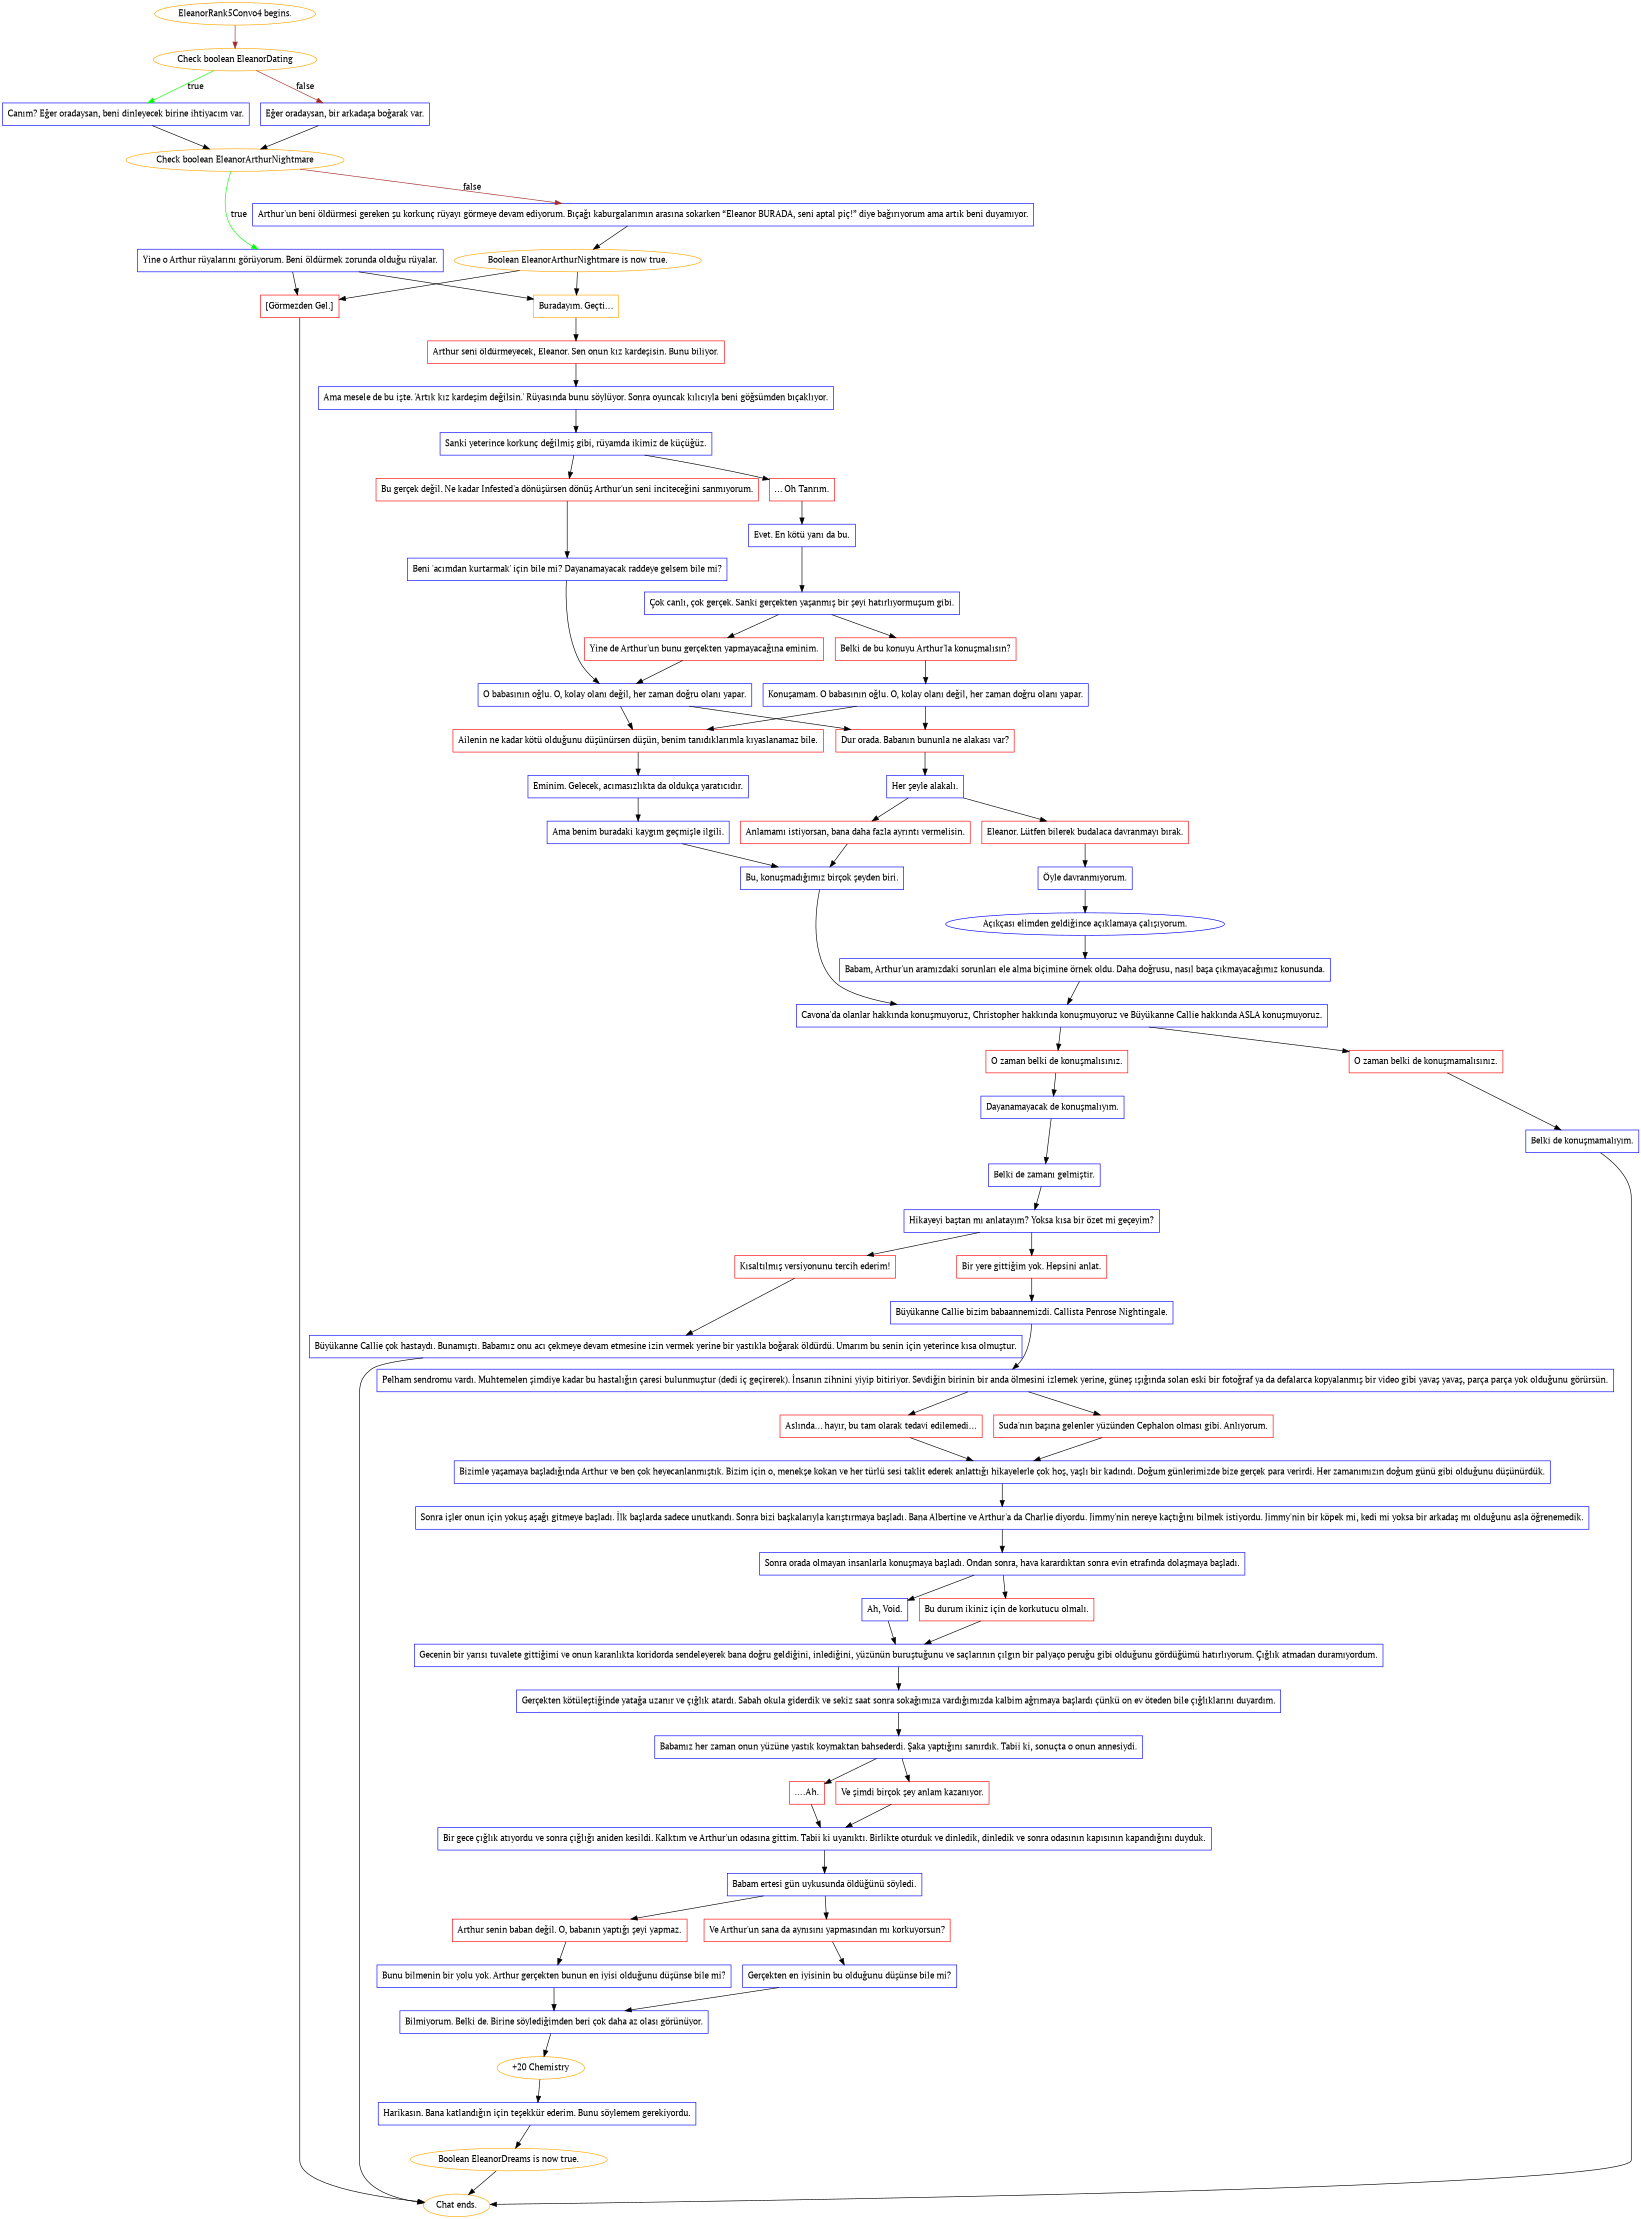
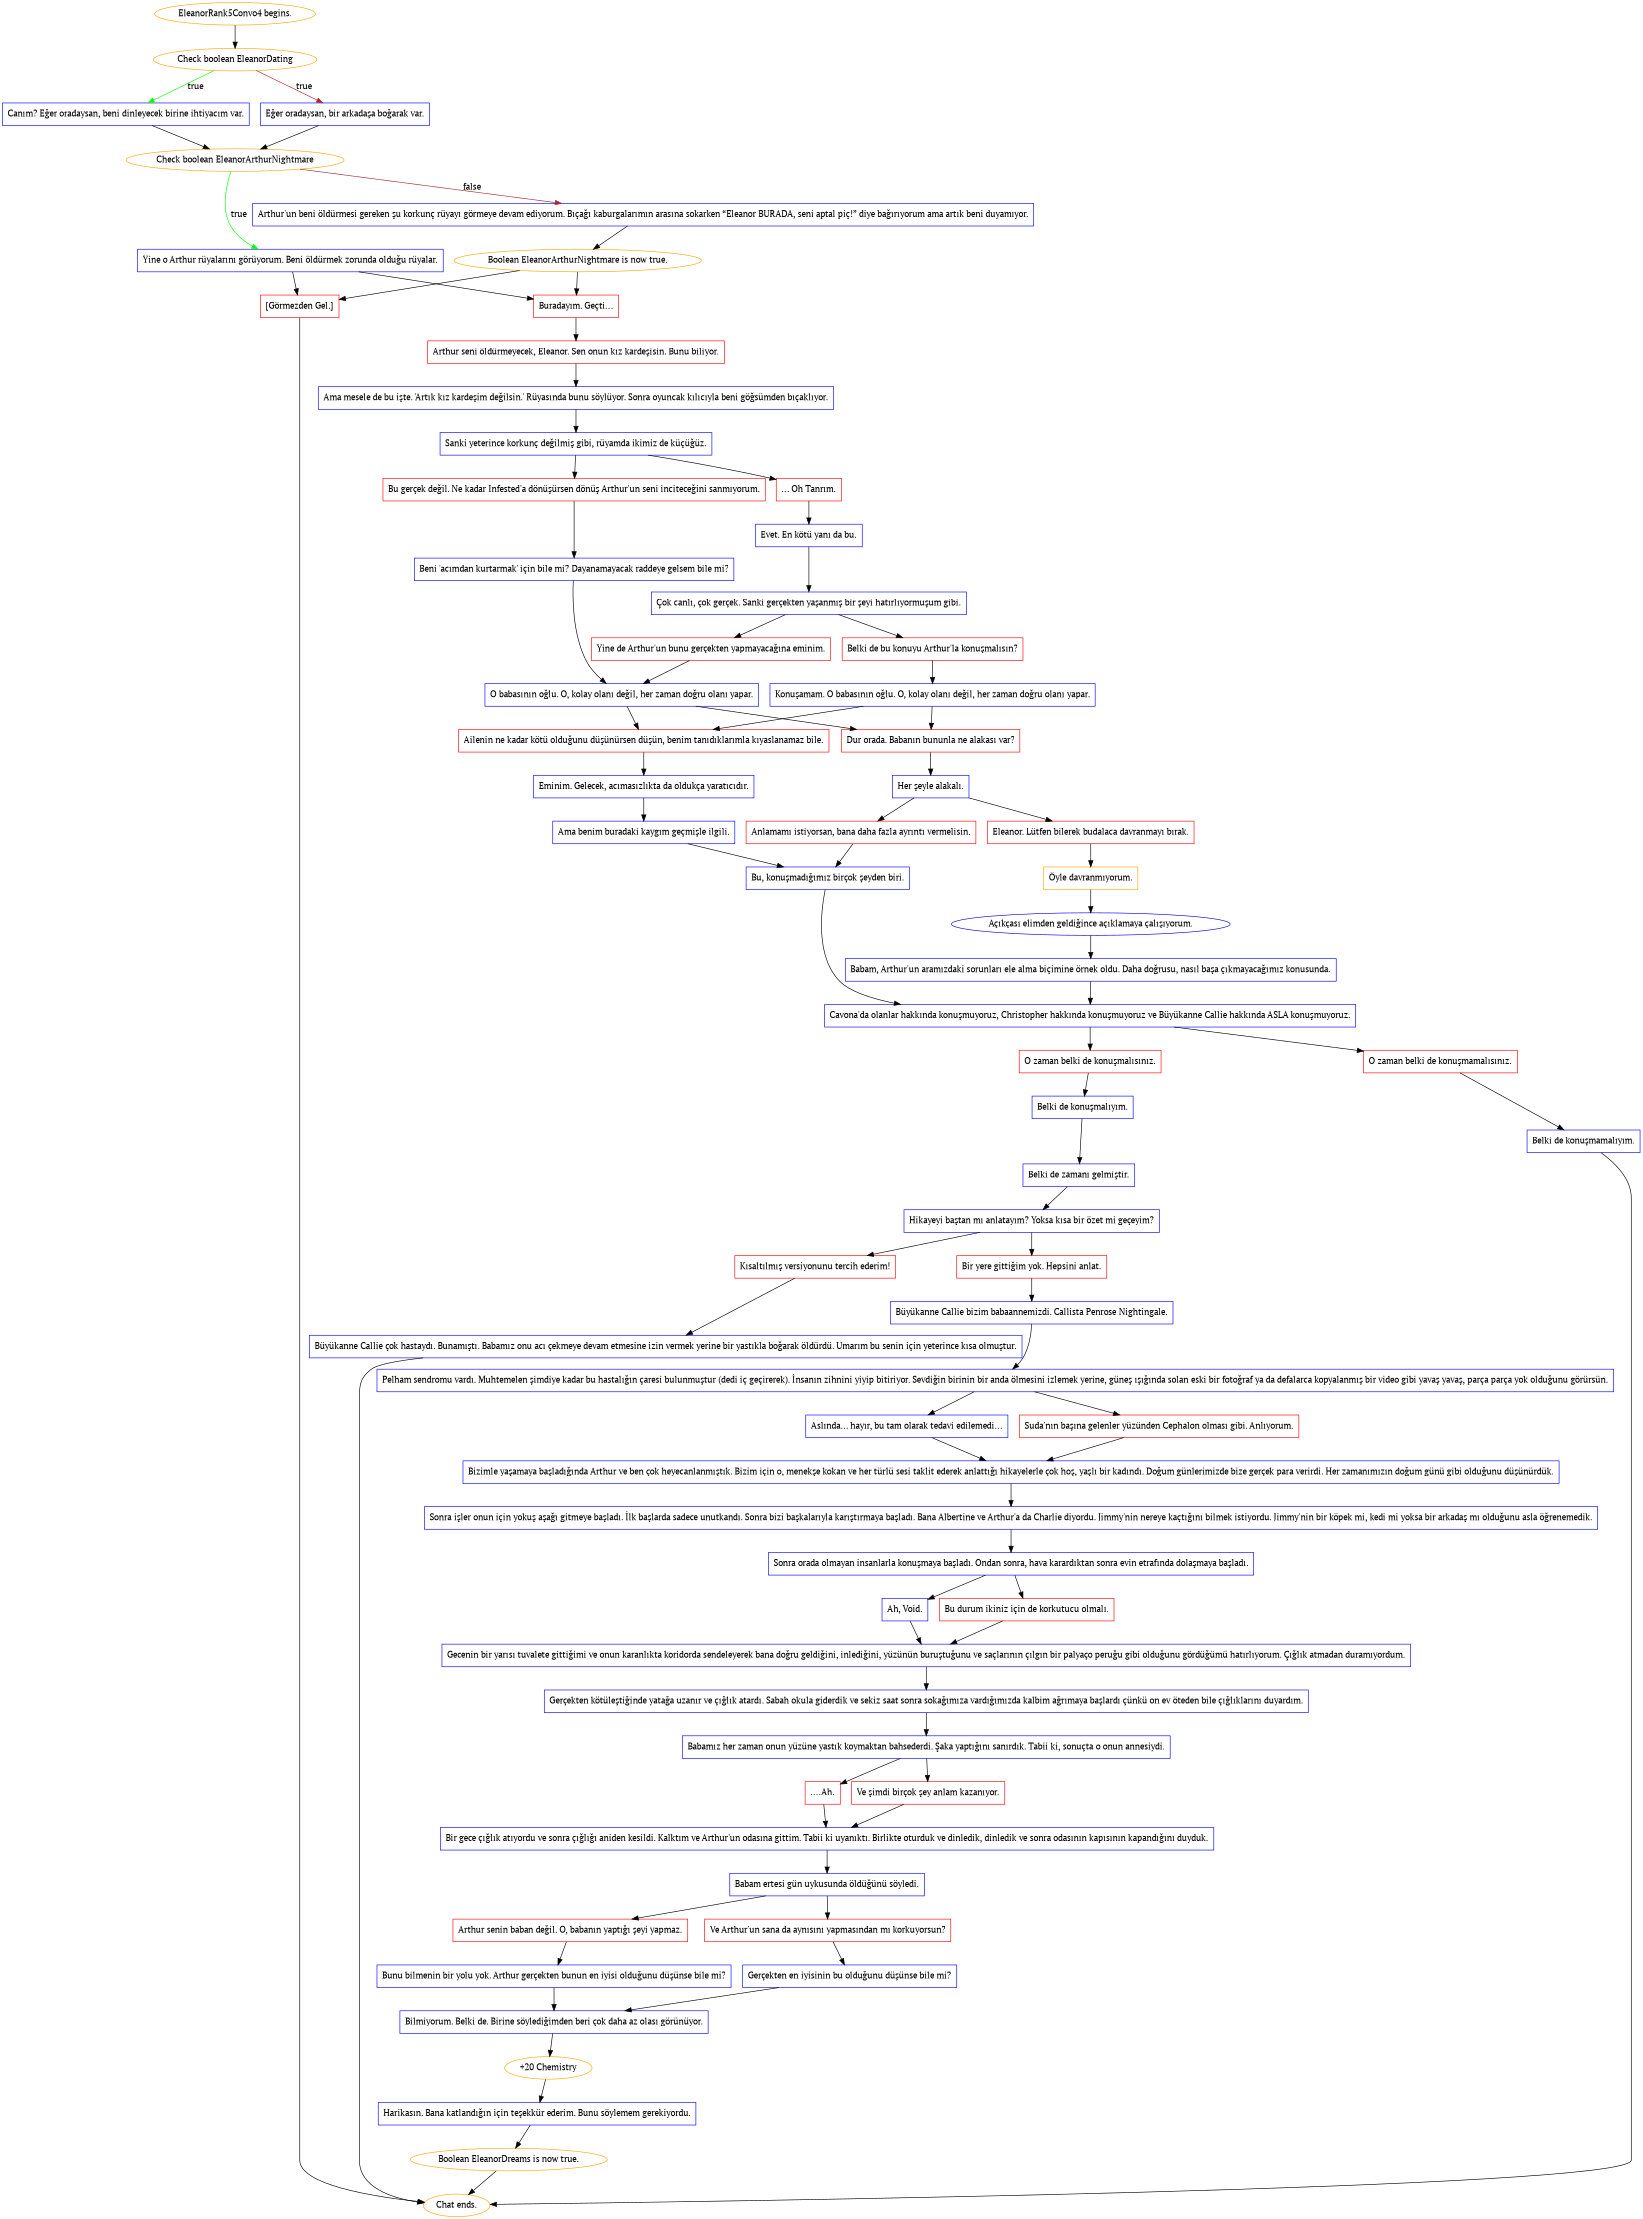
(235, 34) -> (235, 34)
(305, 87) -> (304, 87)
(576, 306) -> (576, 306)
(1085, 878) -> (1091, 878)
(1052, 1107) -> (1083, 1107)
(881, 1426) -> (907, 1426)
